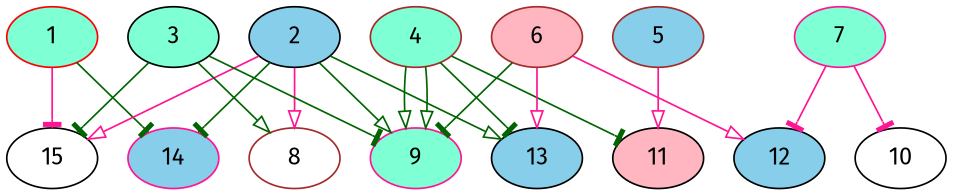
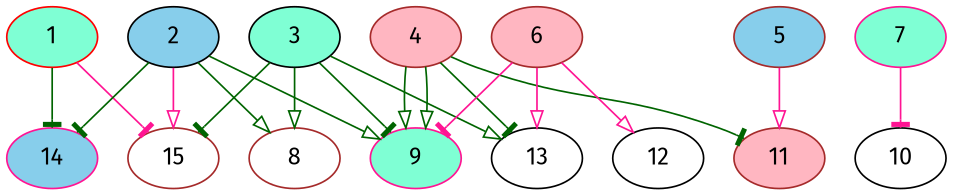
(416, 37) -> (416, 37)
(295, 86) -> (226, 90)
(485, 90) -> (485, 90)
(812, 94) -> none
(416, 98) -> (416, 98)
(52, 158) -> (173, 158)
(537, 158) -> (537, 158)
(658, 158) -> (779, 158)
(779, 158) -> (658, 158)
